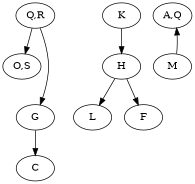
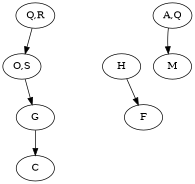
(122, 16) -> none
(177, 44) -> (168, 37)
(49, 63) -> (28, 88)
(93, 117) -> none
